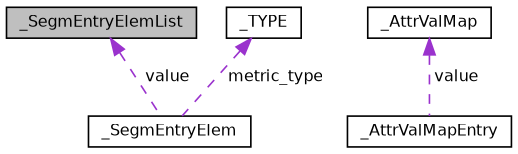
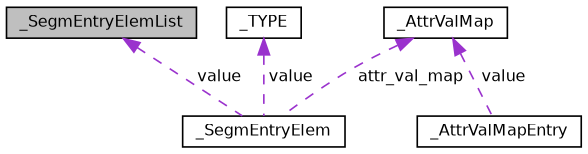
(274, 77) -> (289, 77)
none -> (338, 77)
